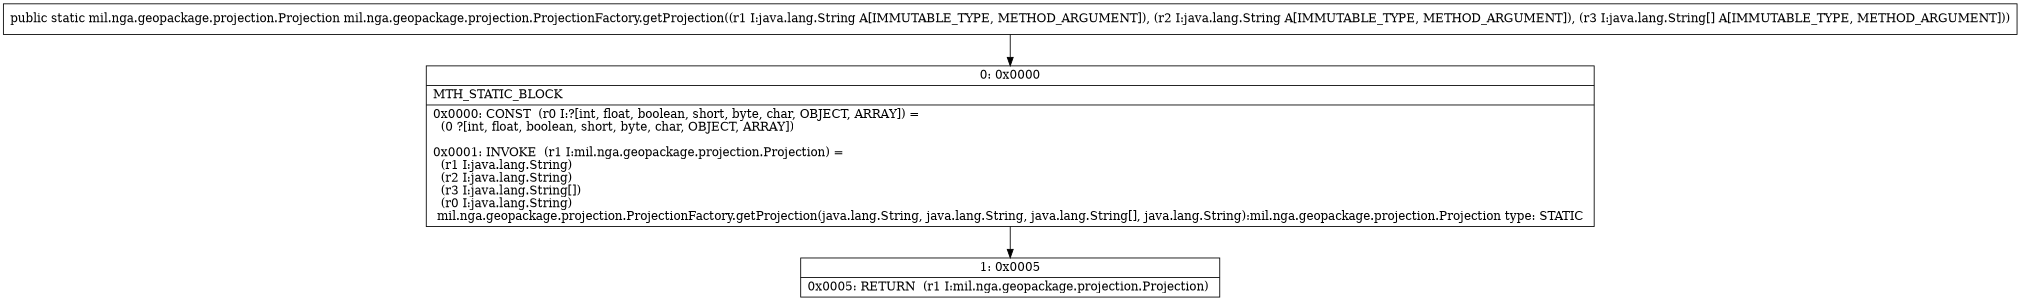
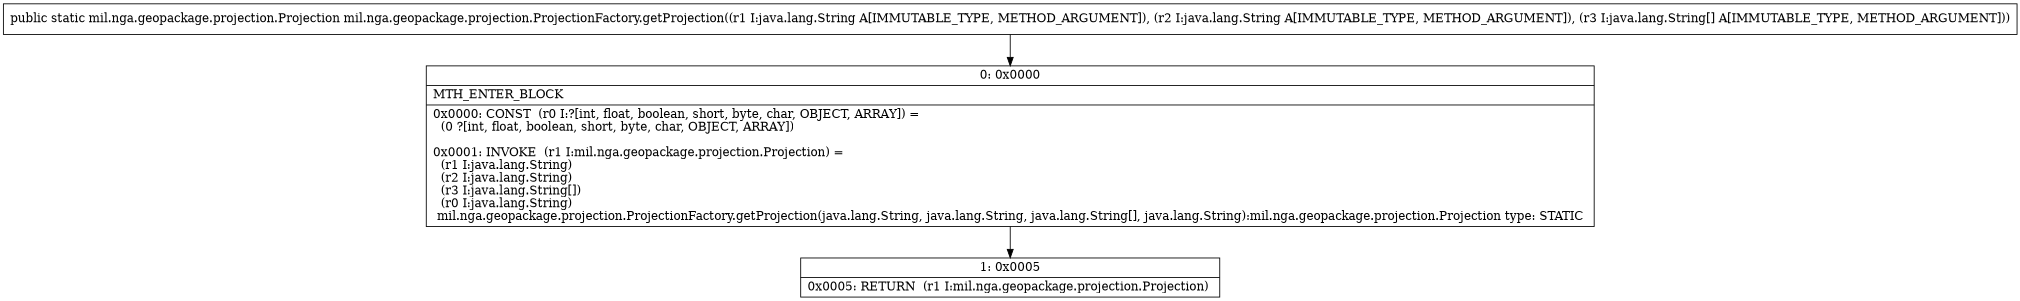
(498, 95) -> (499, 95)
